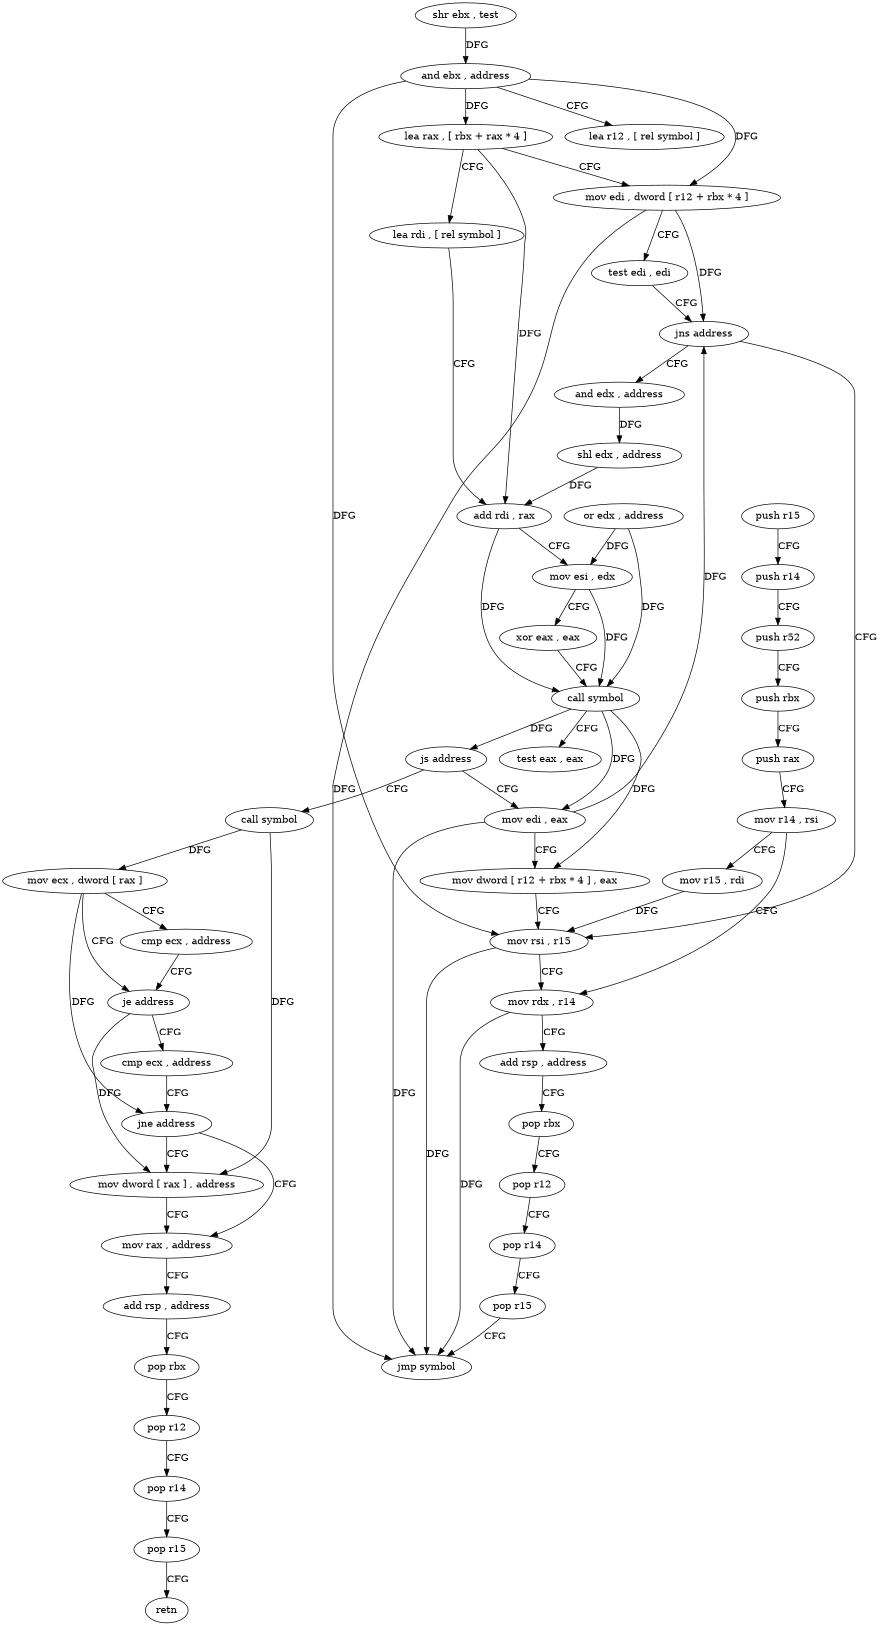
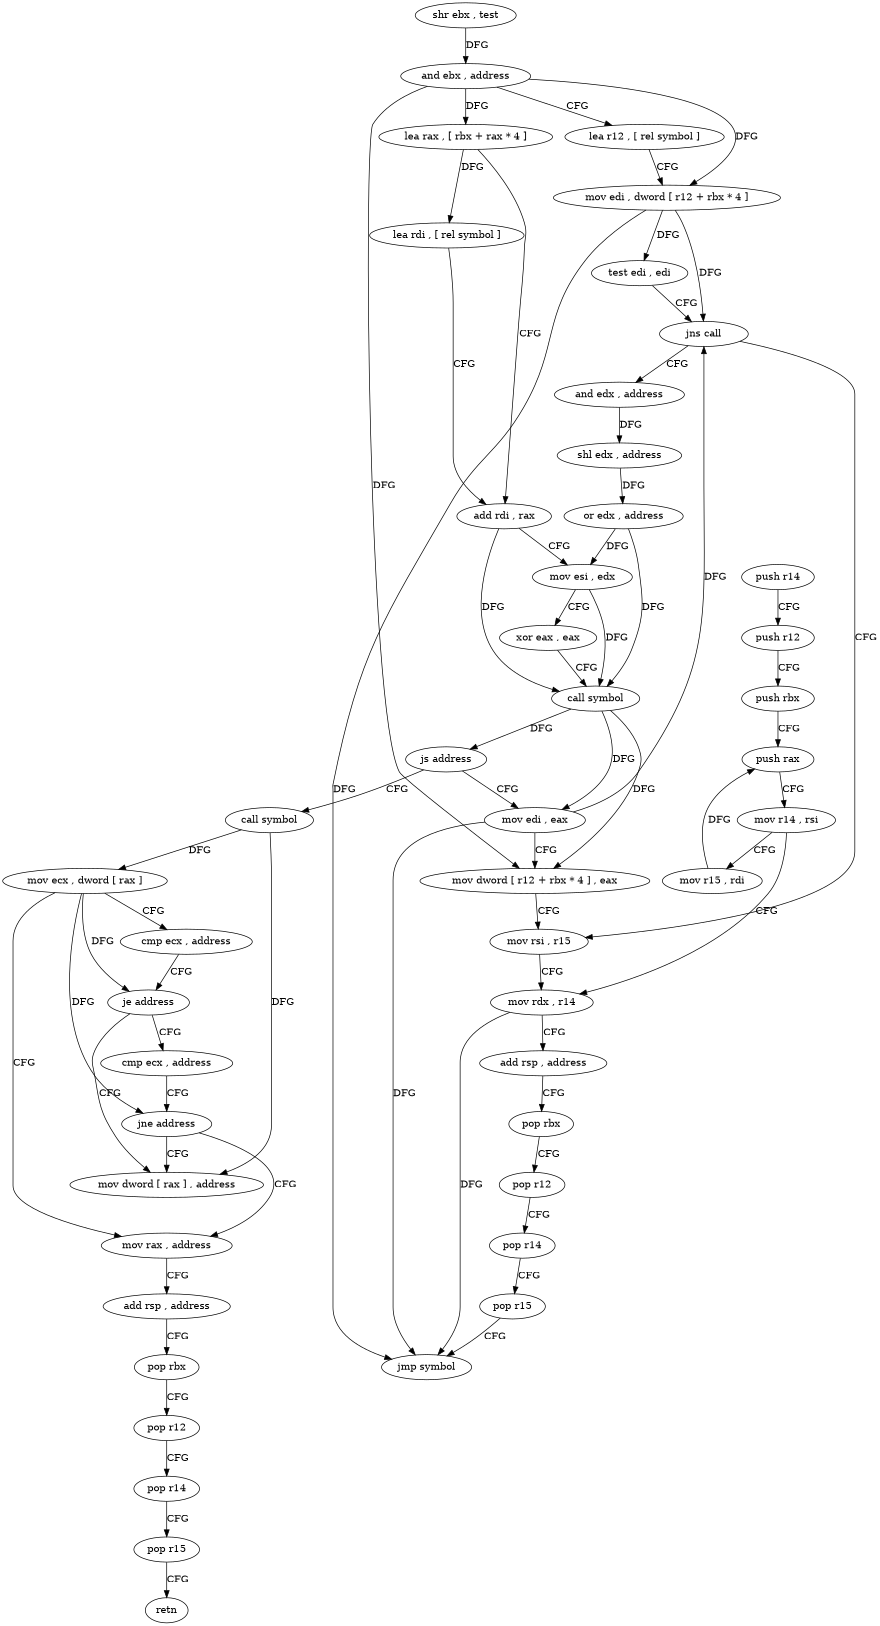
(562, 166) -> (654, 164)
(473, 167) -> (473, 167)
(668, 235) -> (668, 235)
(530, 334) -> (530, 334)
(704, 334) -> (704, 334)
(564, 485) -> (621, 482)
(778, 516) -> none
(333, 518) -> (373, 489)
(778, 638) -> (778, 638)
(550, 759) -> none
(629, 910) -> (707, 811)
(103, 942) -> (103, 942)
(110, 1094) -> (110, 1094)
(427, 1127) -> none
(167, 1212) -> (13, 1088)
